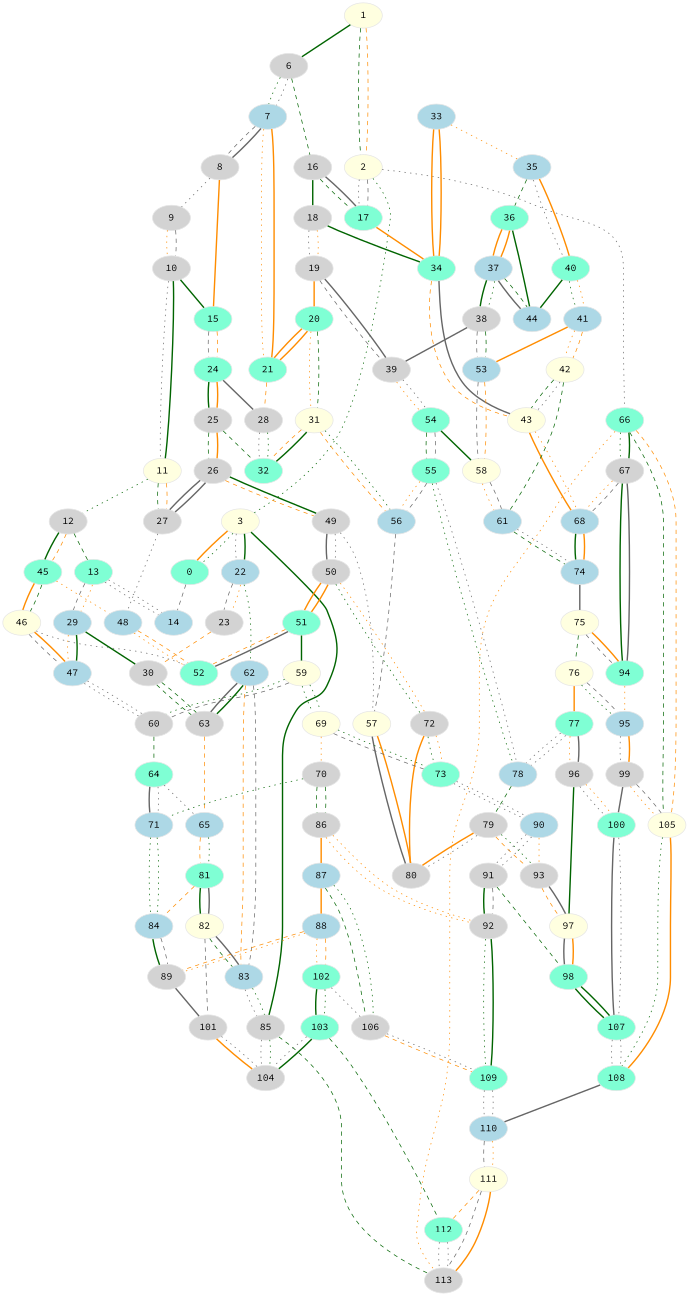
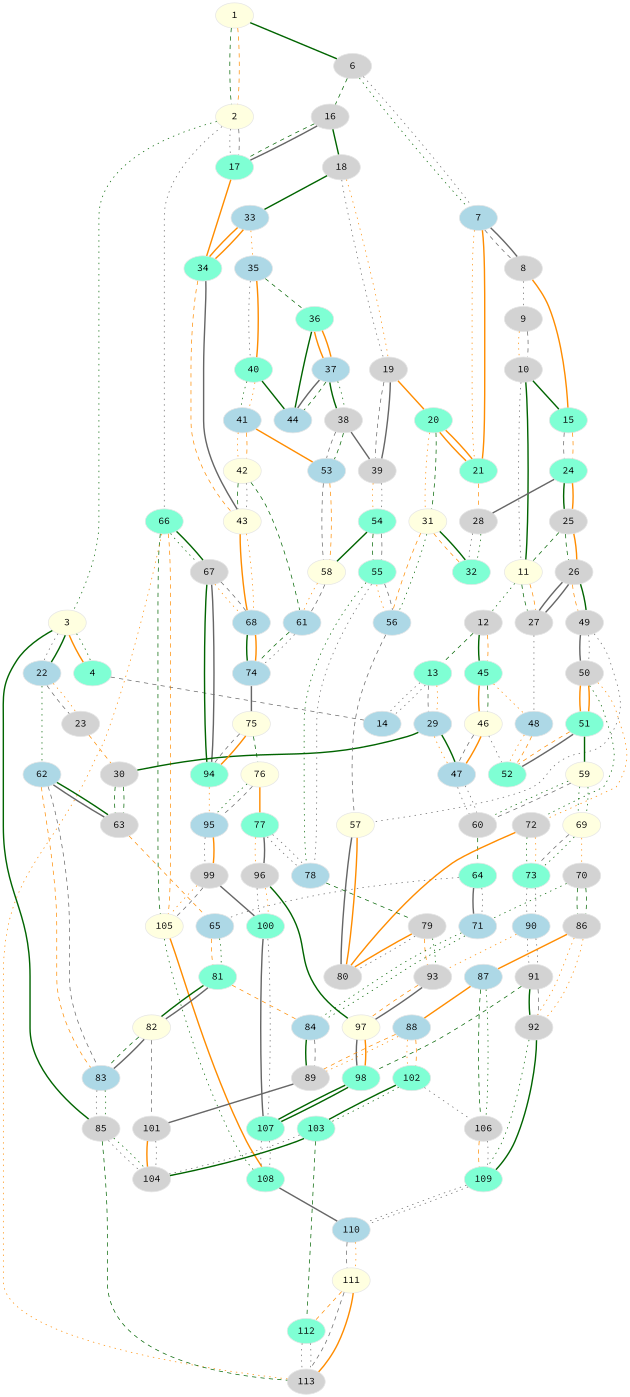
(373, 245) -> (296, 193)
(238, 445) -> (546, 547)
(190, 572) -> (93, 673)
